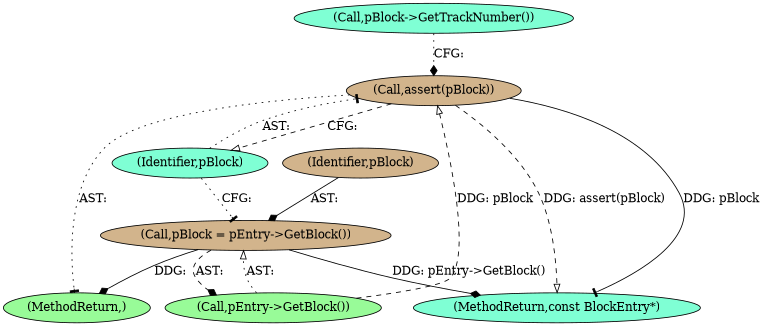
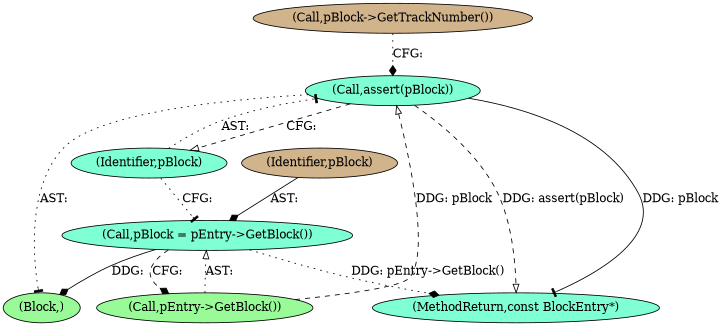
(434, 18) -> (393, 18)
(434, 91) -> (393, 91)
(246, 235) -> (207, 235)
(212, 272) -> (169, 272)
(379, 275) -> (339, 275)
(77, 308) -> (42, 308)
